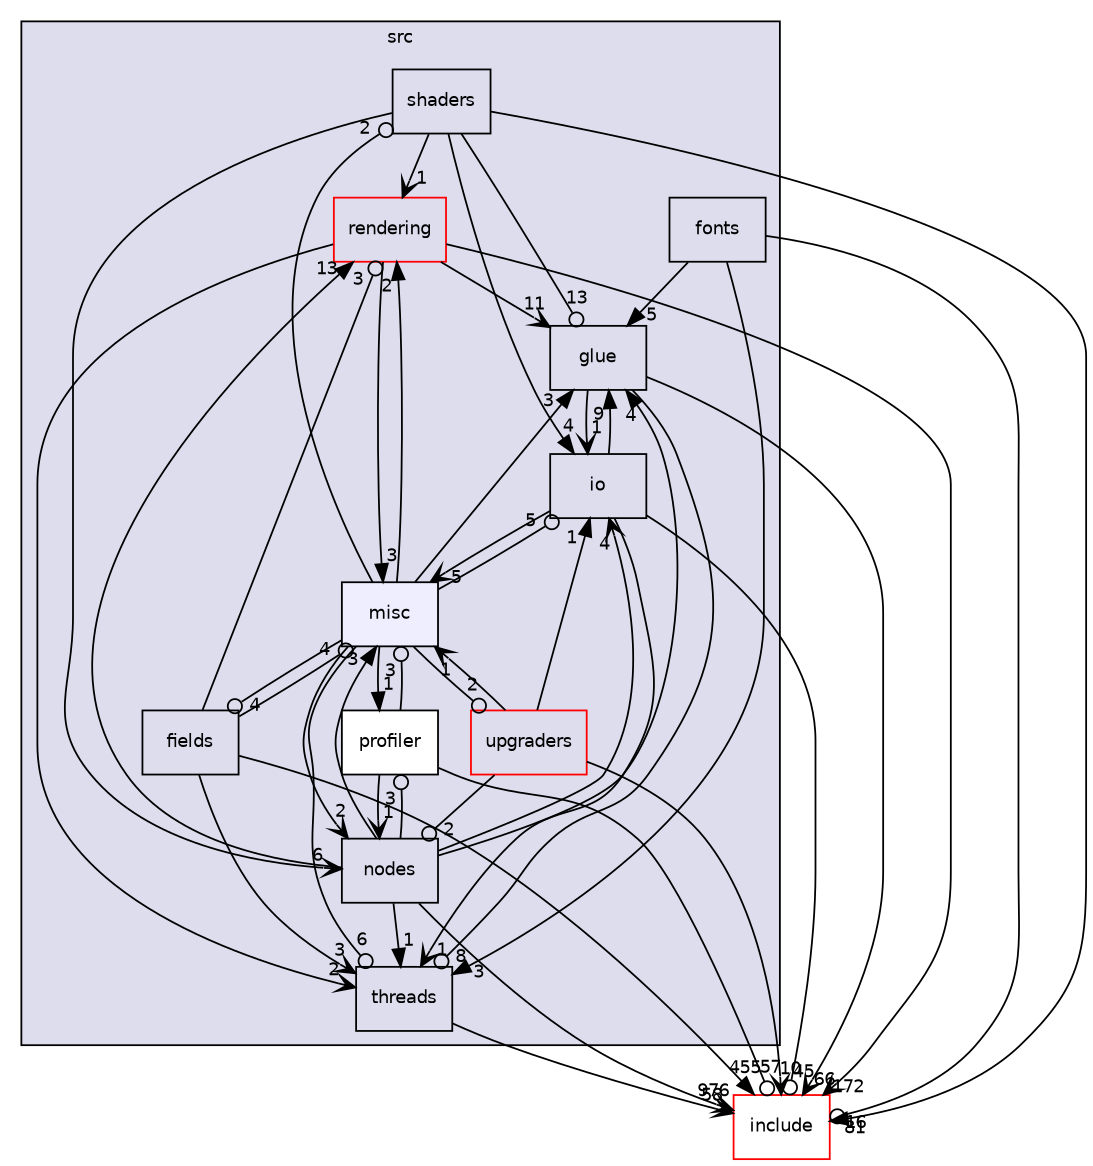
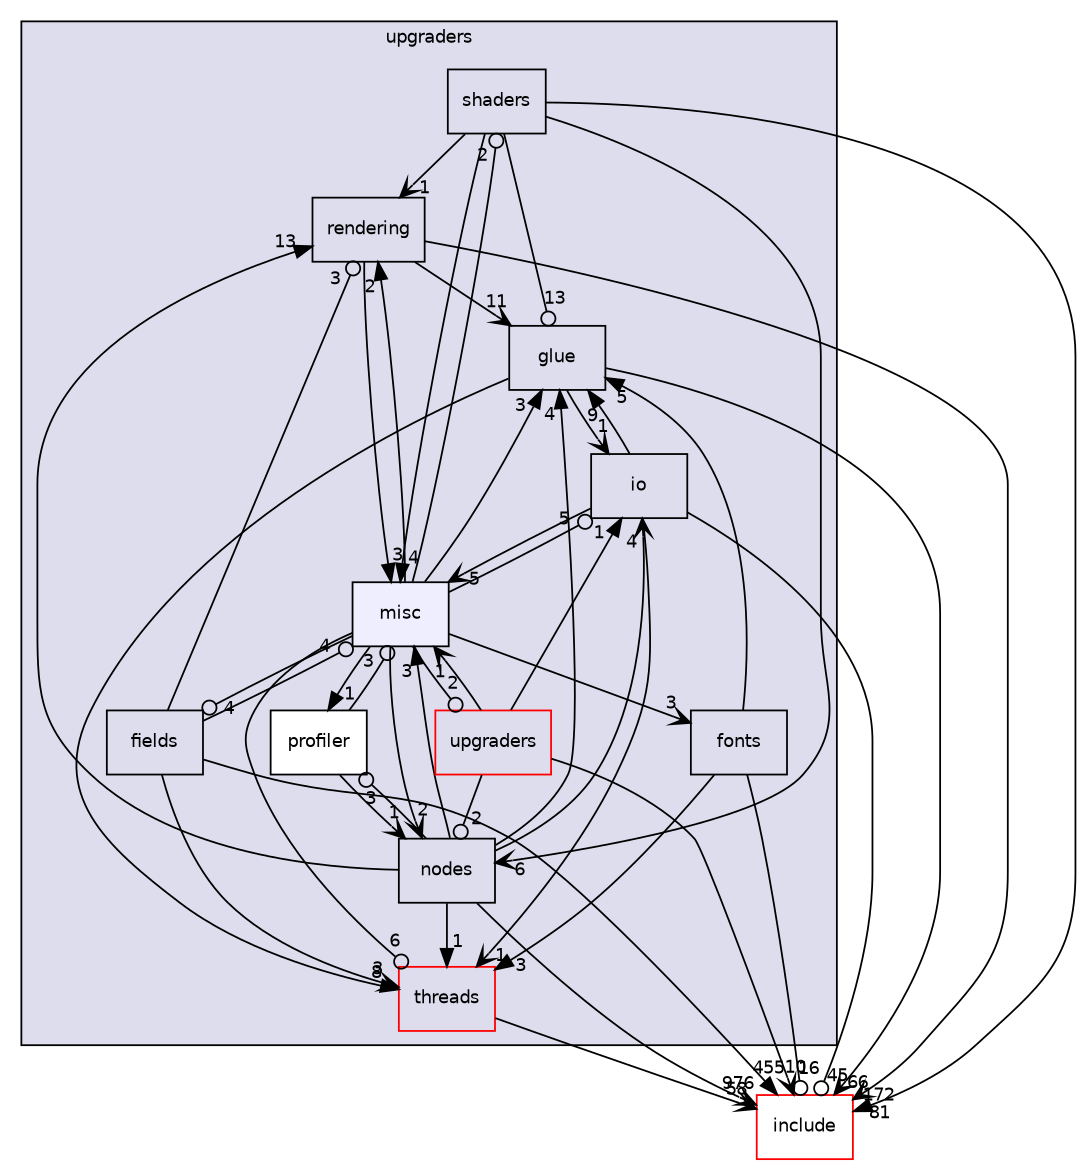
(401, 38) -> (429, 38)
(390, 230) -> (369, 230)
(489, 275) -> (439, 348)
(37, 616) -> none
none -> (561, 675)
(685, 713) -> (114, 672)
(657, 862) -> none
(404, 999) -> (447, 999)
